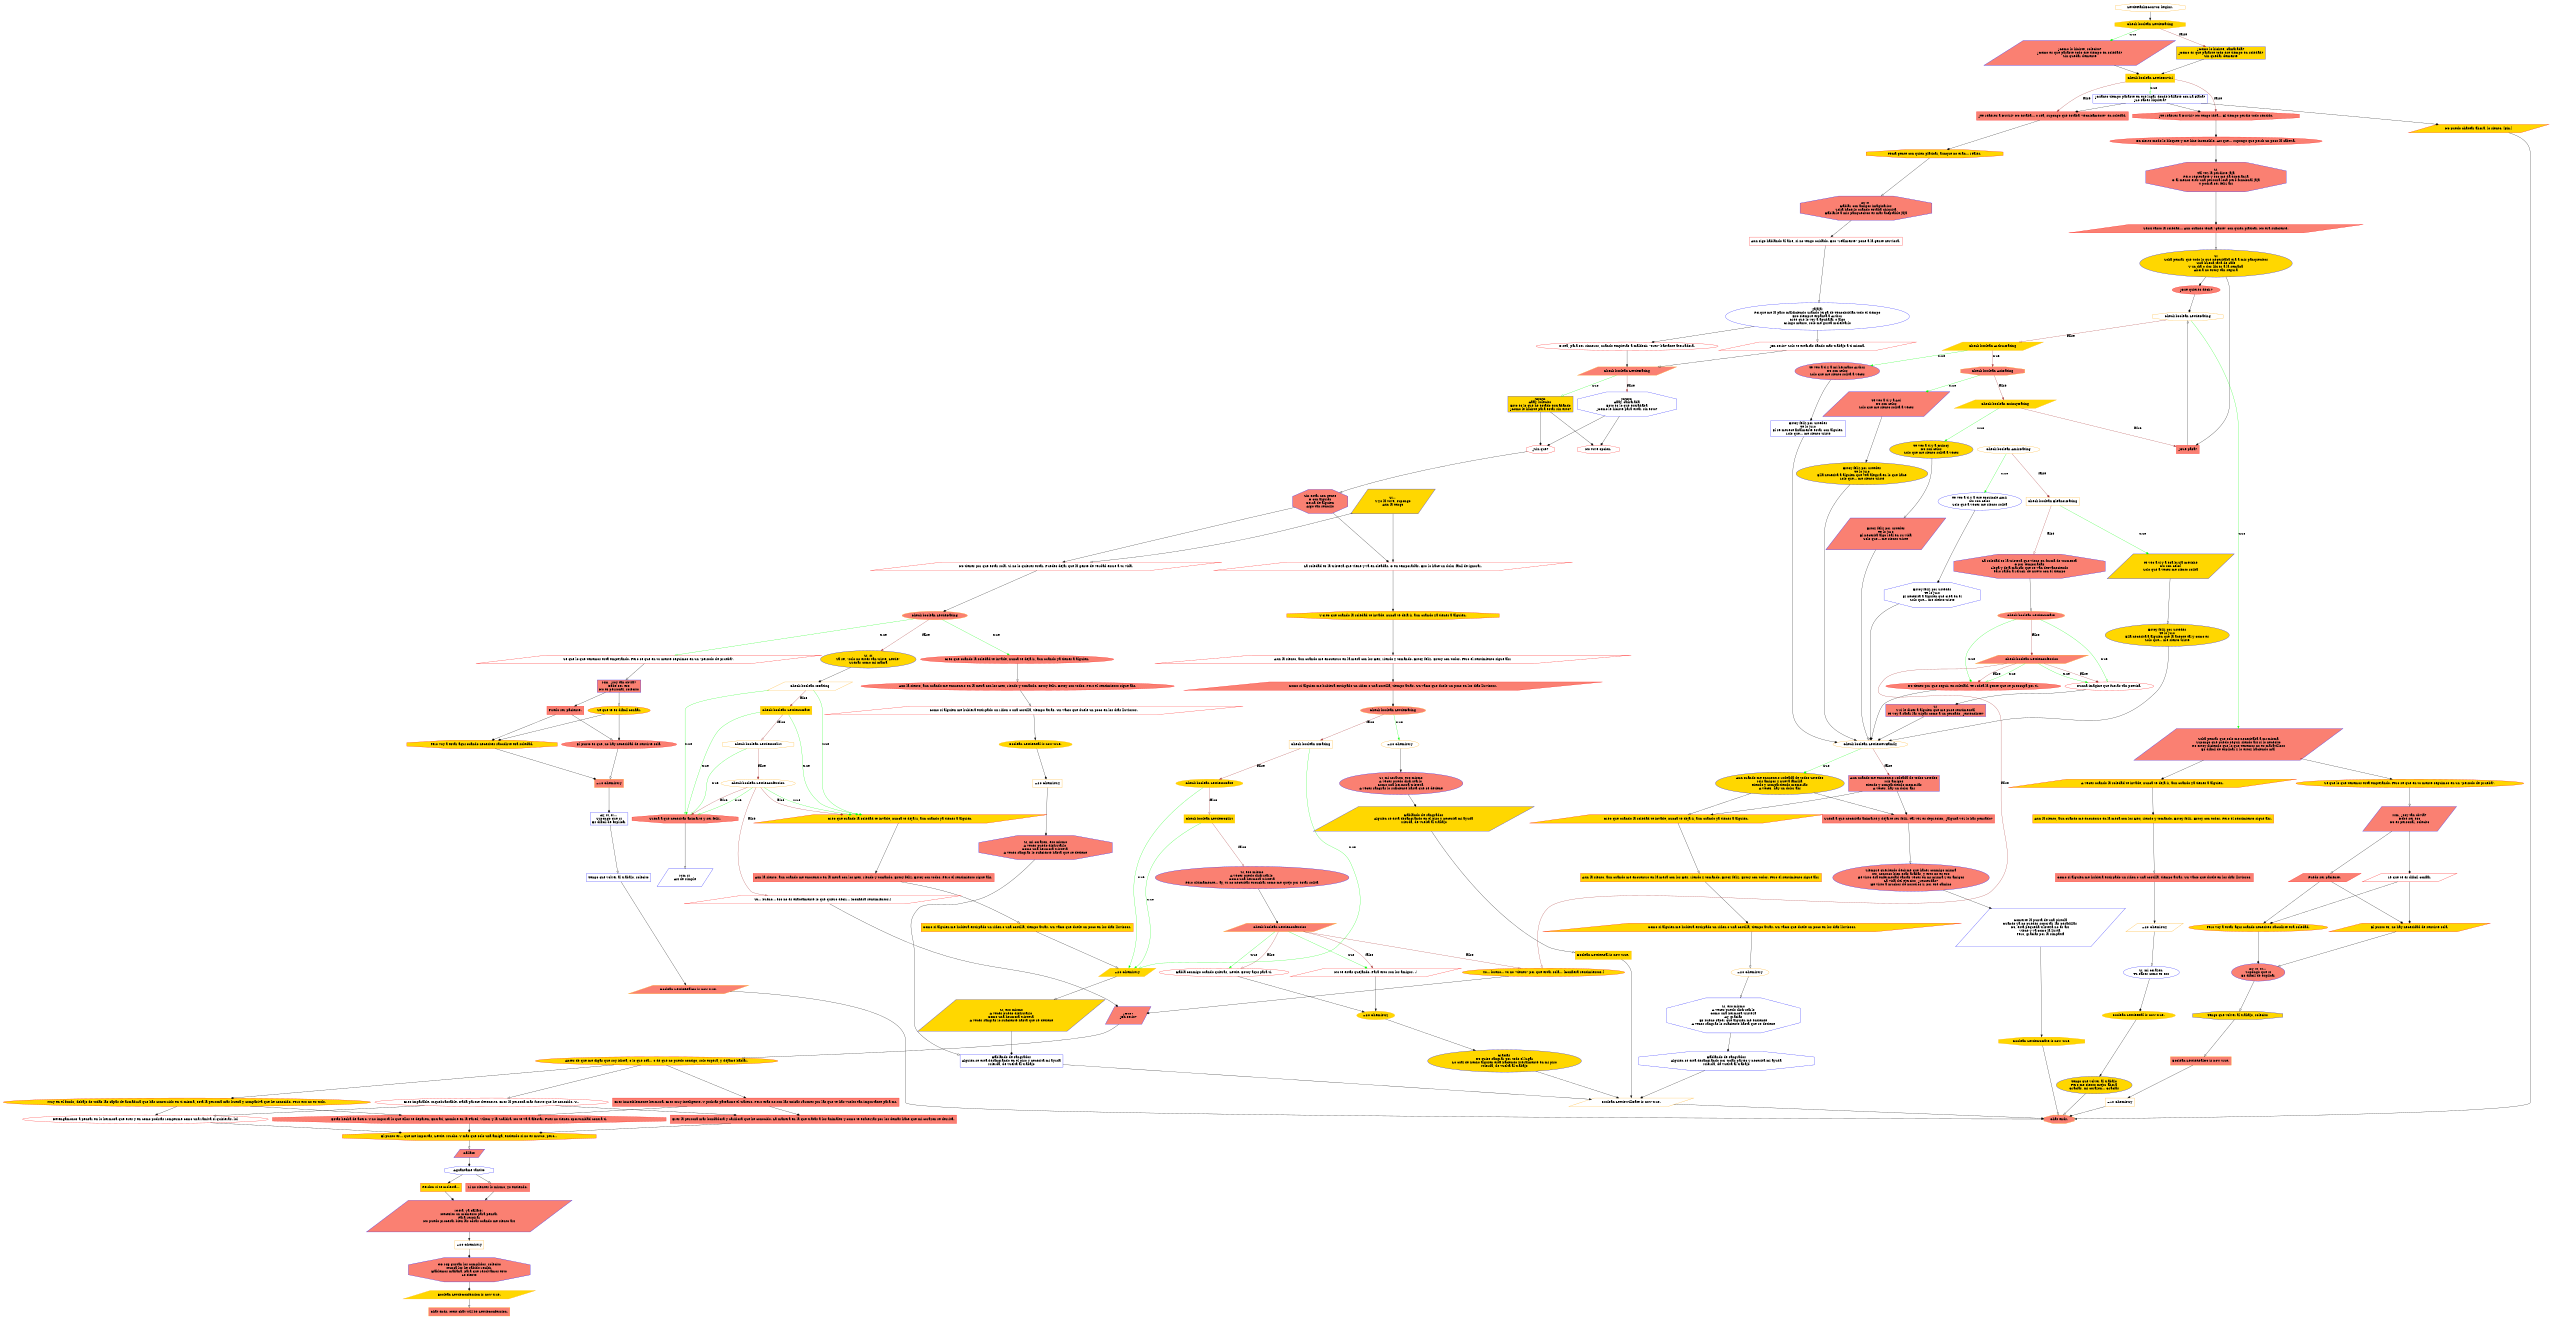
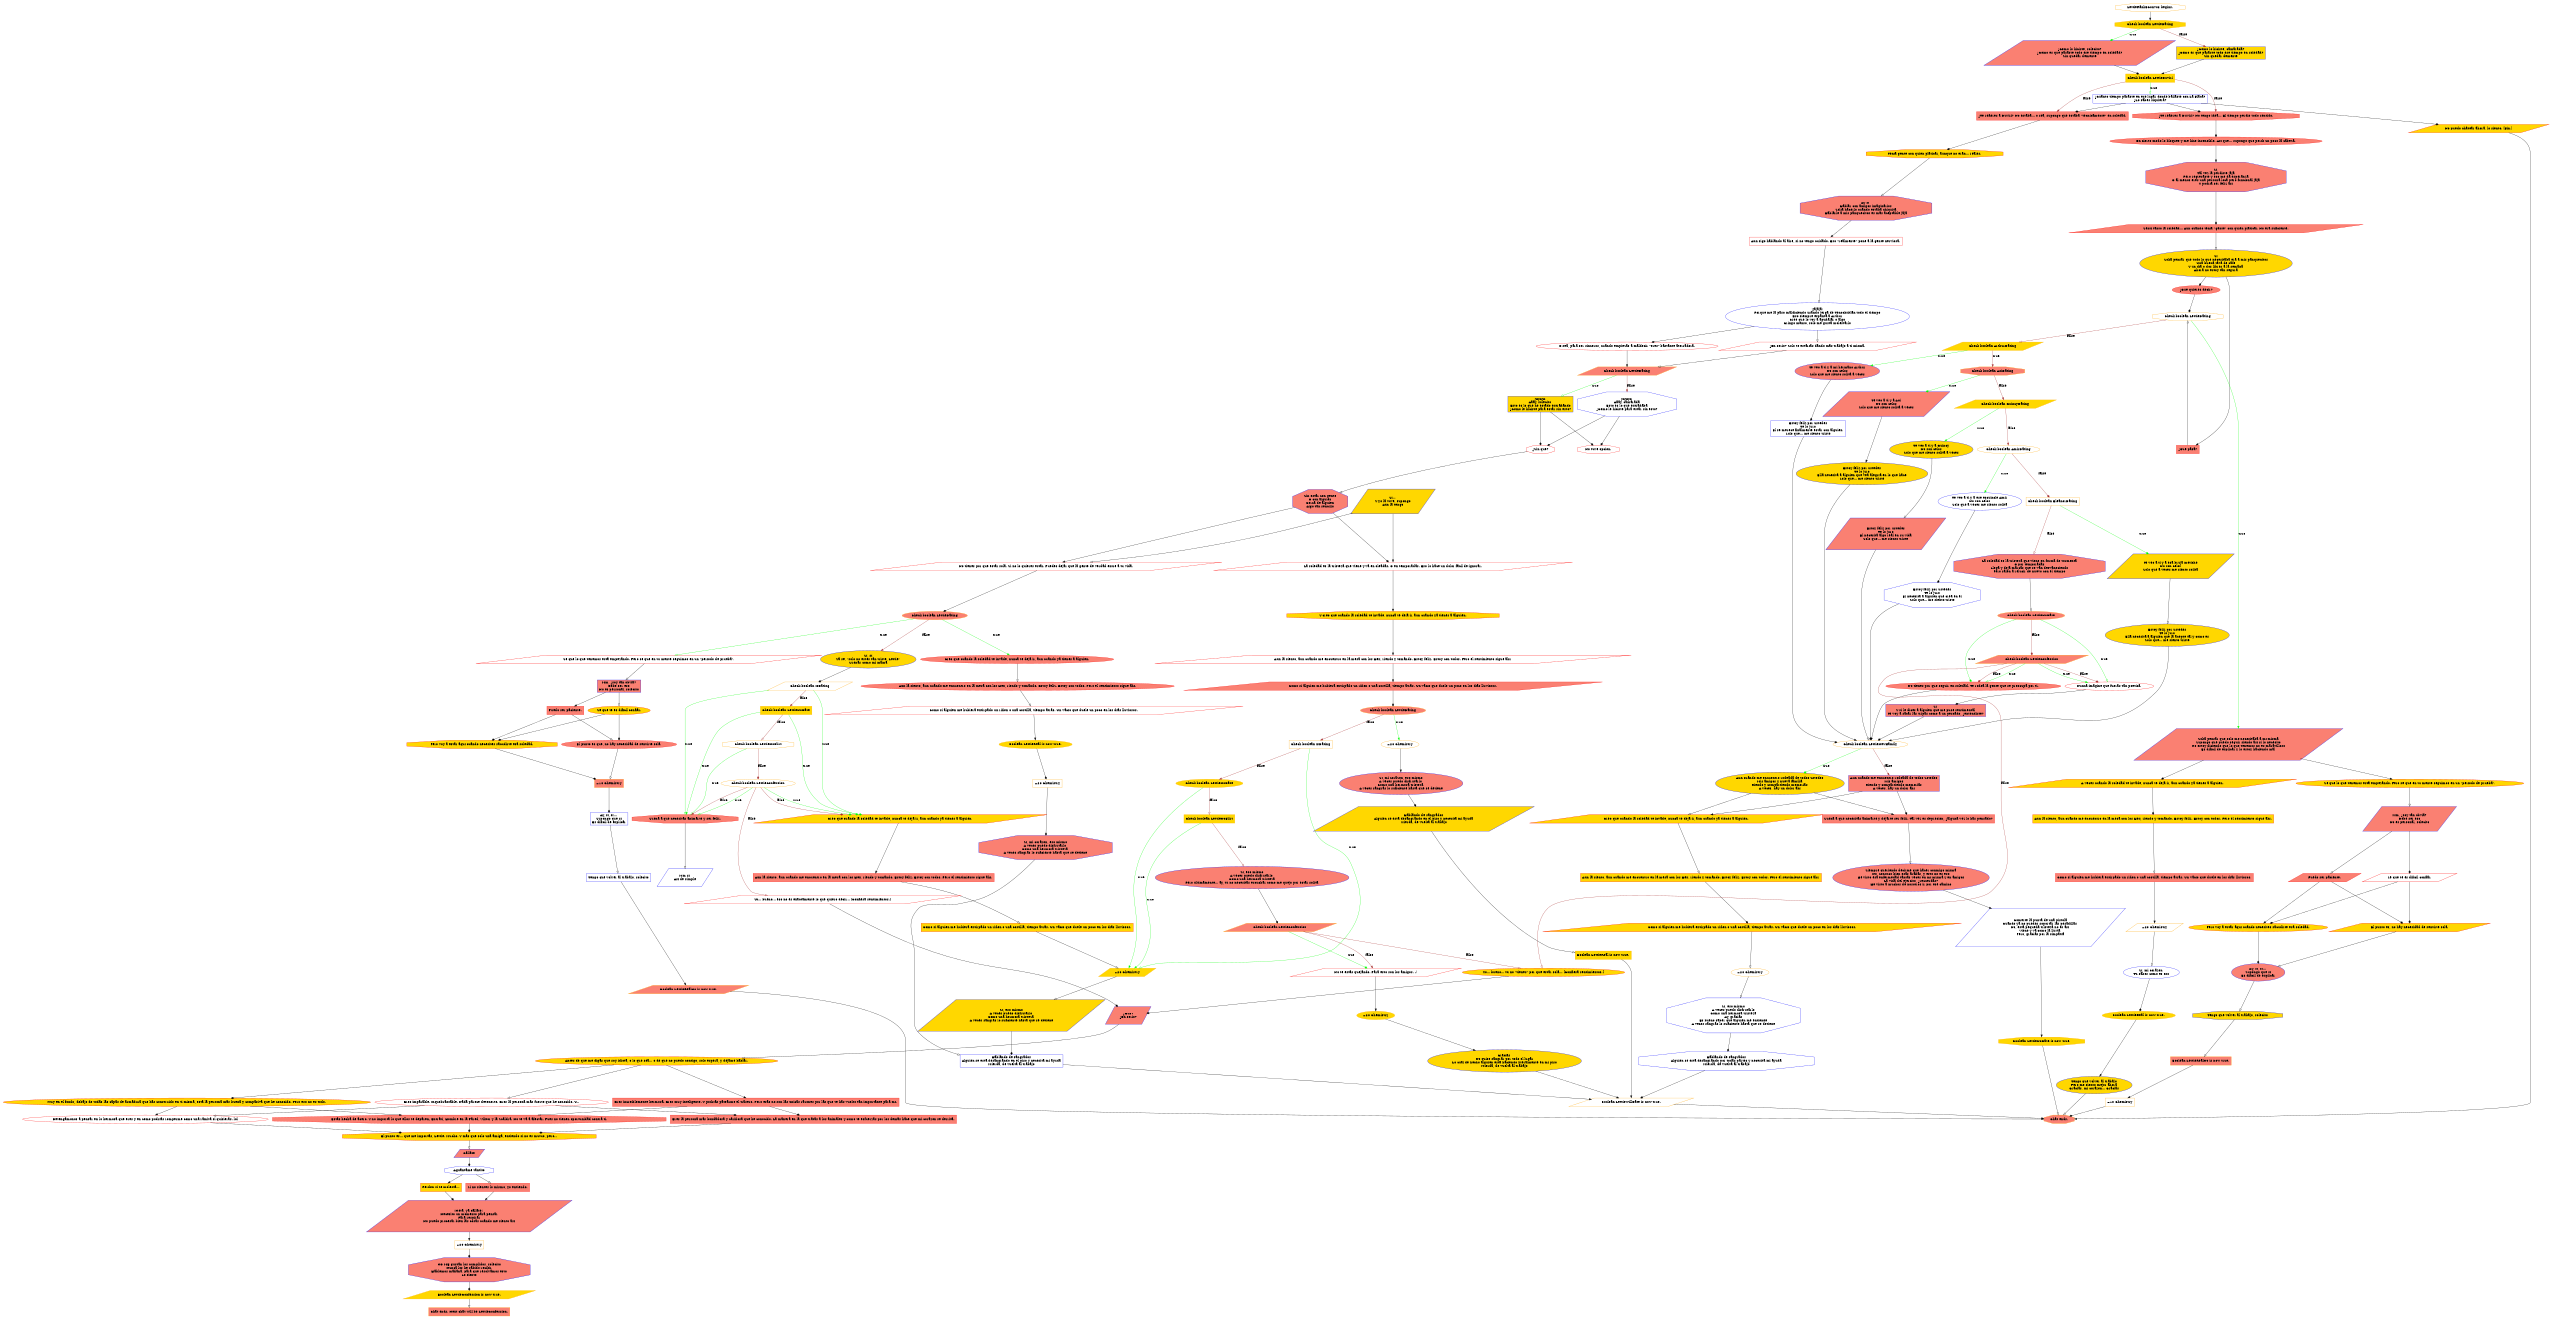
(2098, 427) -> (2007, 426)
(1224, 972) -> none
